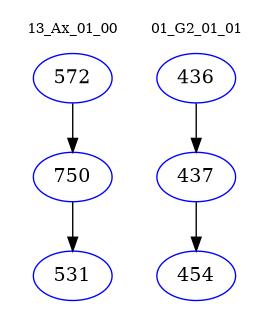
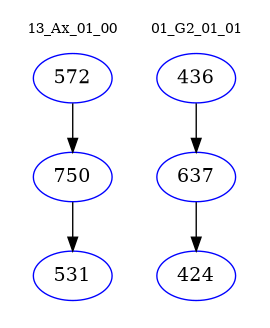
(196, 177) -> (196, 177)
(196, 276) -> (196, 276)
